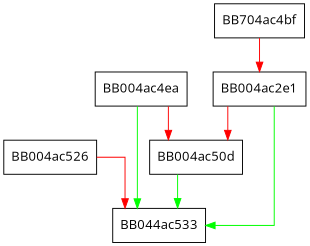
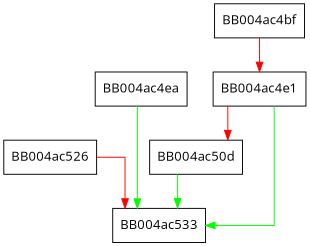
(260, 21) -> (260, 21)
(260, 89) -> (260, 89)
(168, 118) -> none
(159, 225) -> (159, 225)
